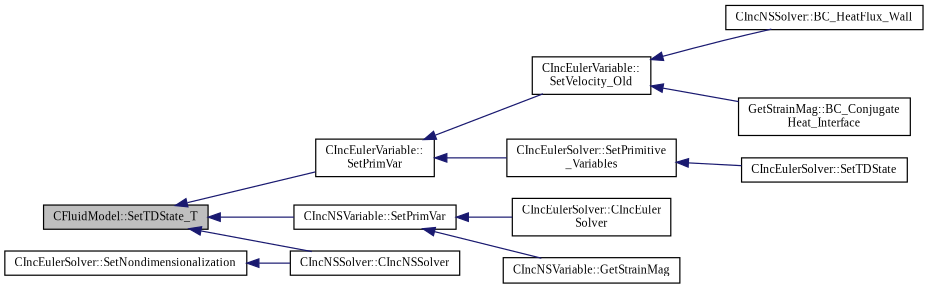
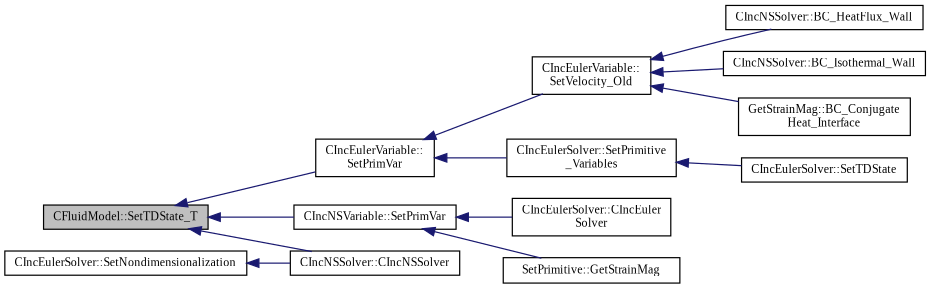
none -> (824, 64)
(592, 270) -> (592, 270)
